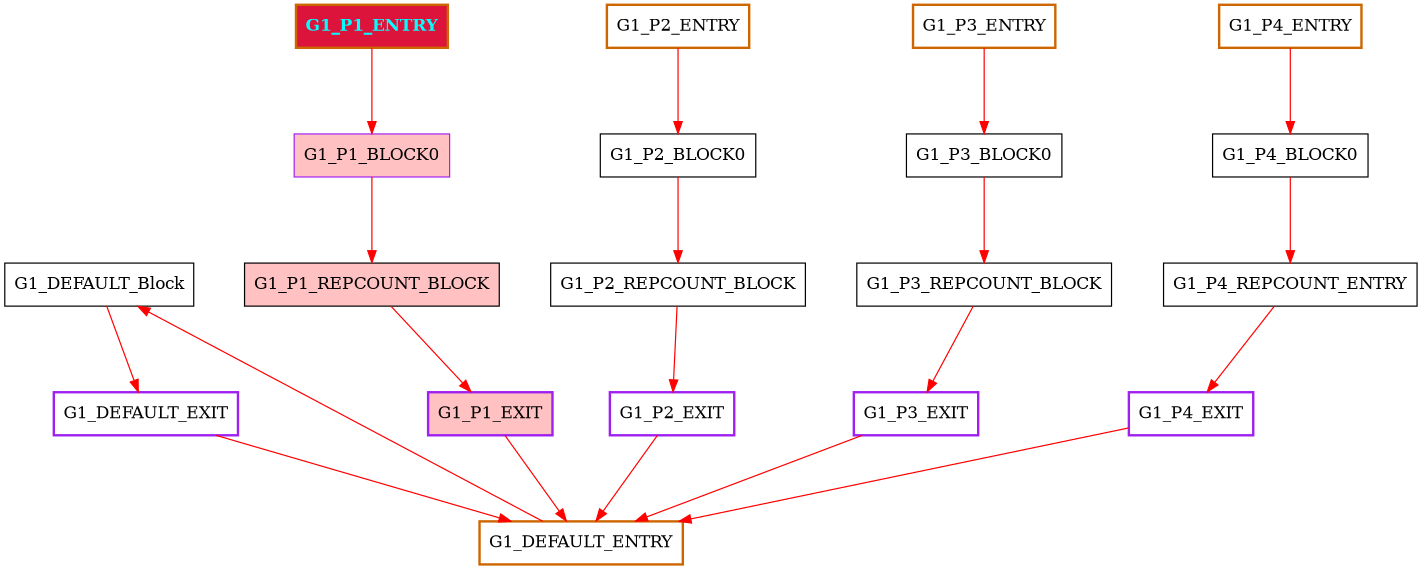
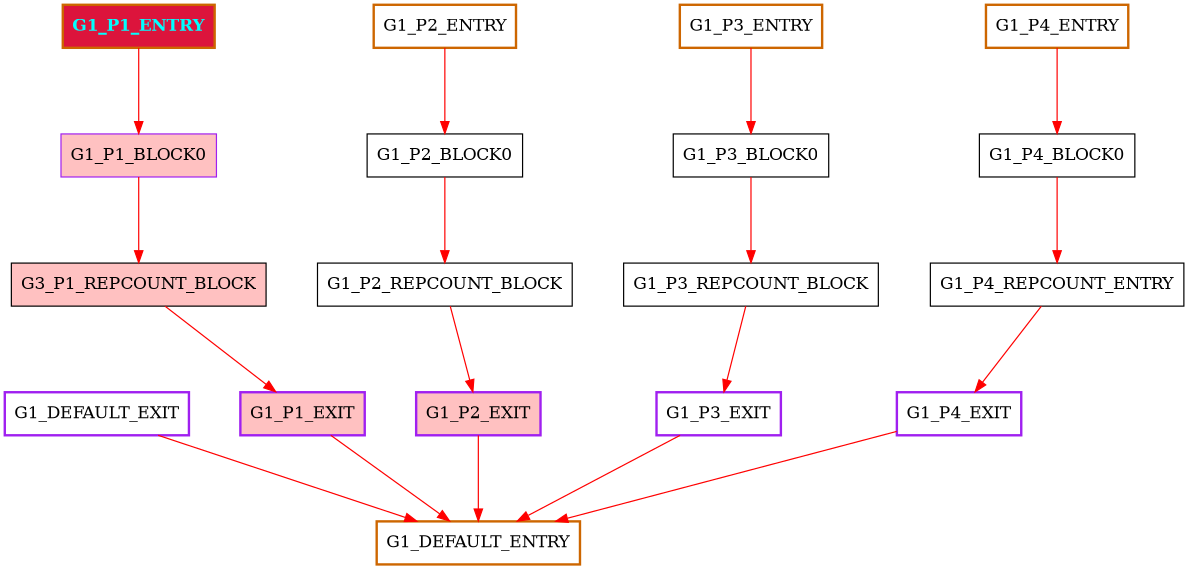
(99, 285) -> none
(372, 285) -> (139, 285)
(672, 414) -> (478, 414)
